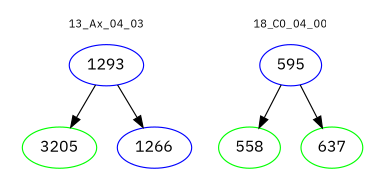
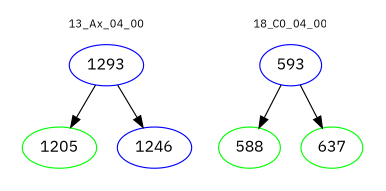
(107, 25) -> (107, 25)
(291, 65) -> (291, 65)
(60, 148) -> (60, 148)
(155, 148) -> (155, 148)
(249, 148) -> (249, 148)
